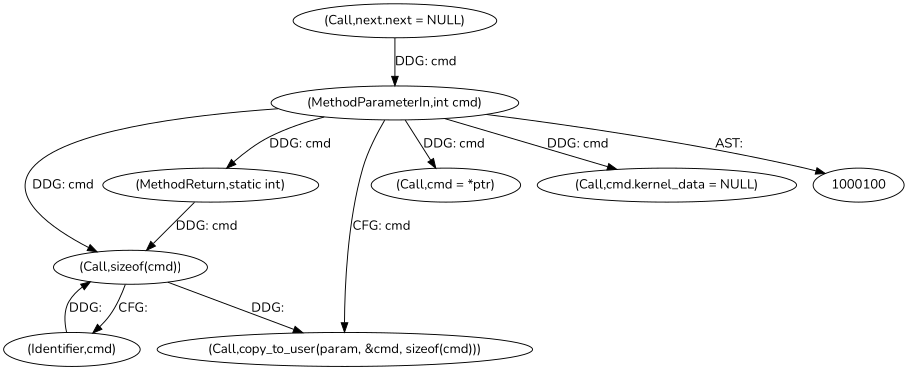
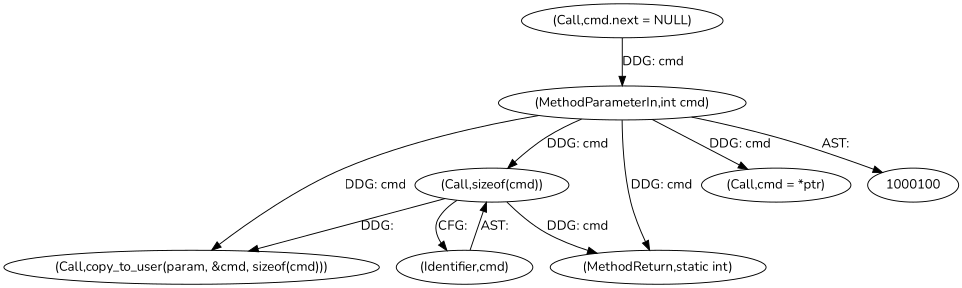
(395, 21) -> (622, 21)
(667, 185) -> none
(174, 223) -> (544, 232)
(382, 226) -> (376, 185)
(87, 308) -> (497, 226)
